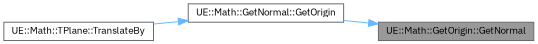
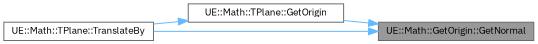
(266, 13) -> (266, 13)
none -> (261, 31)
